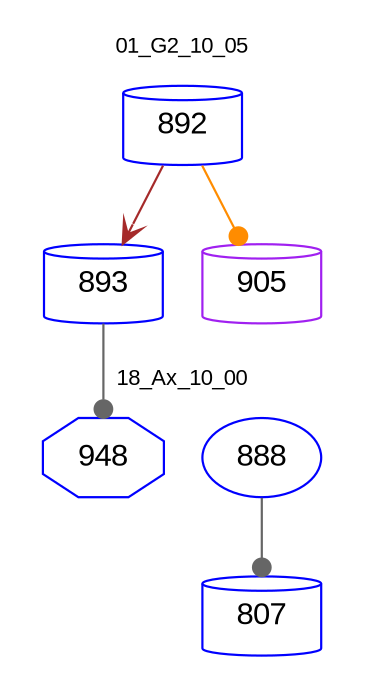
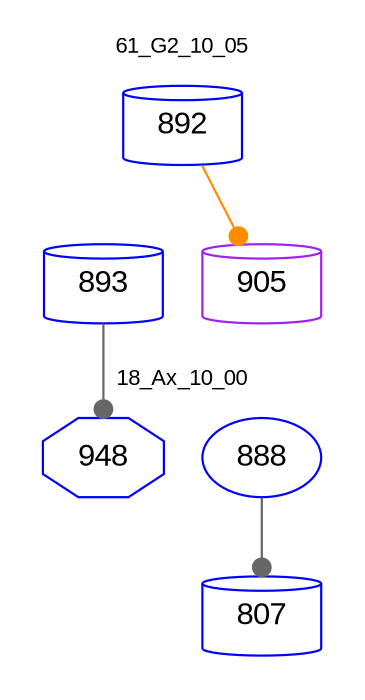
(183, 47) -> (183, 47)
(148, 195) -> none
